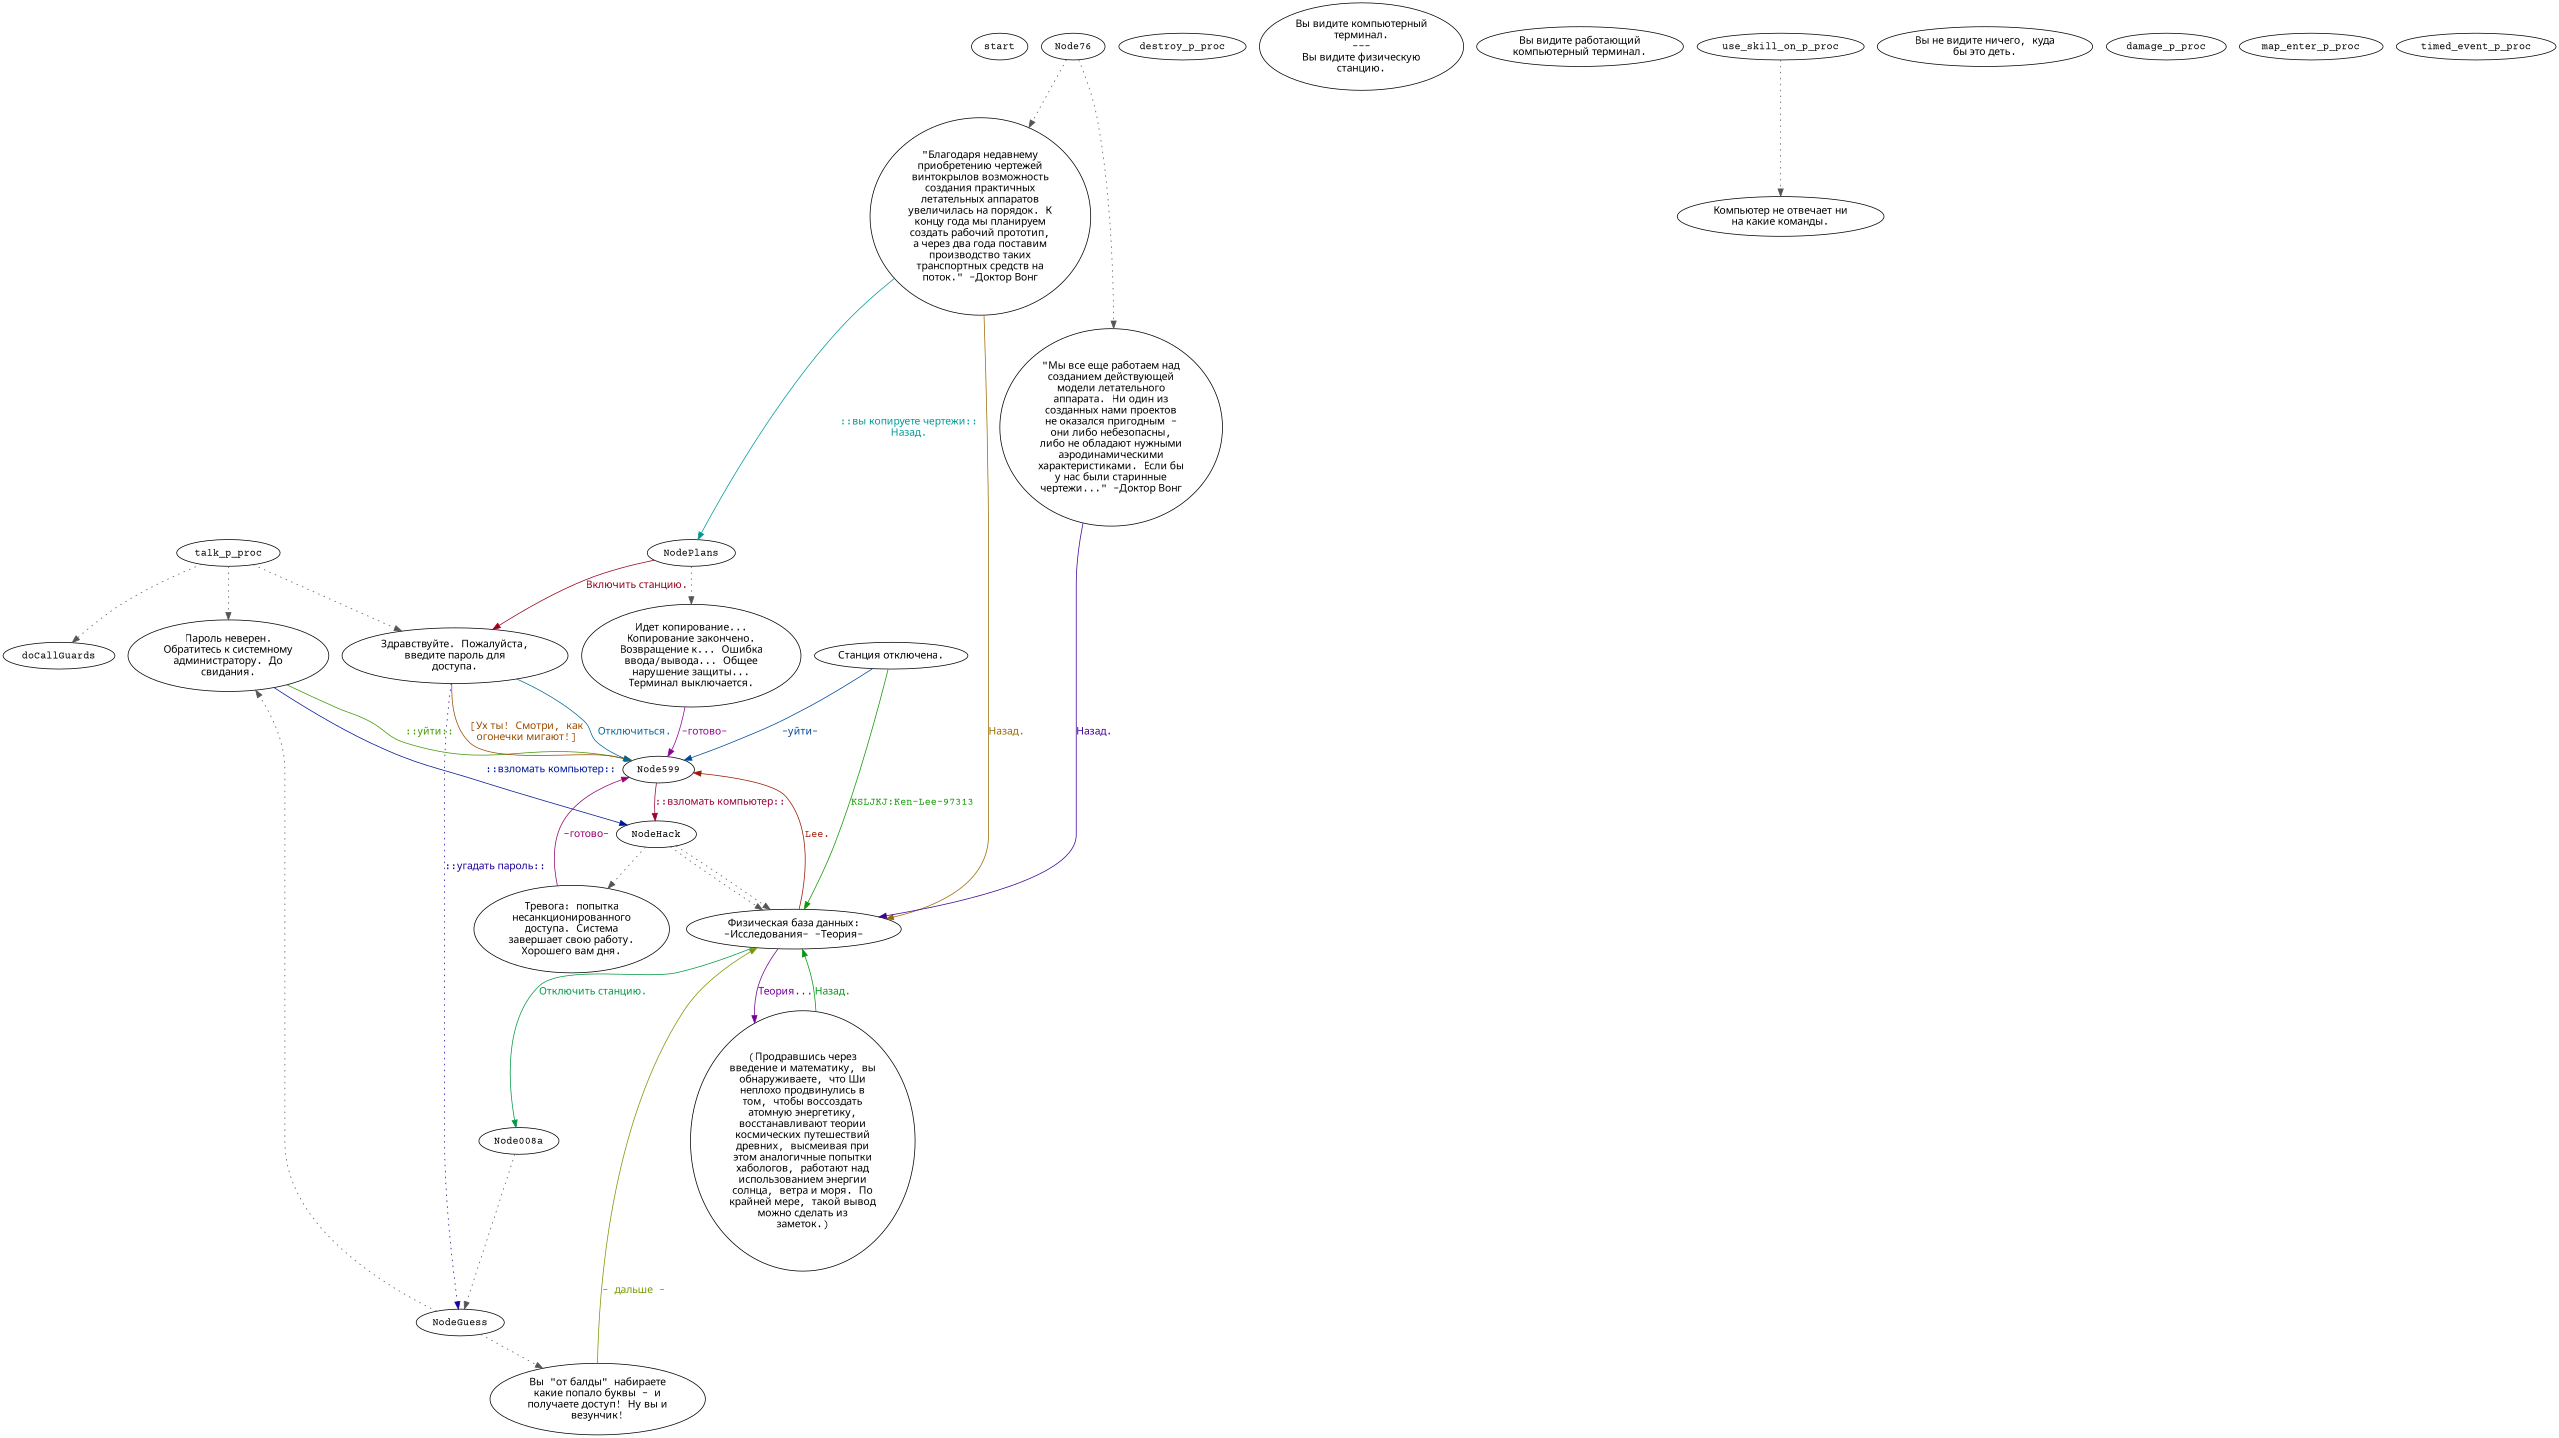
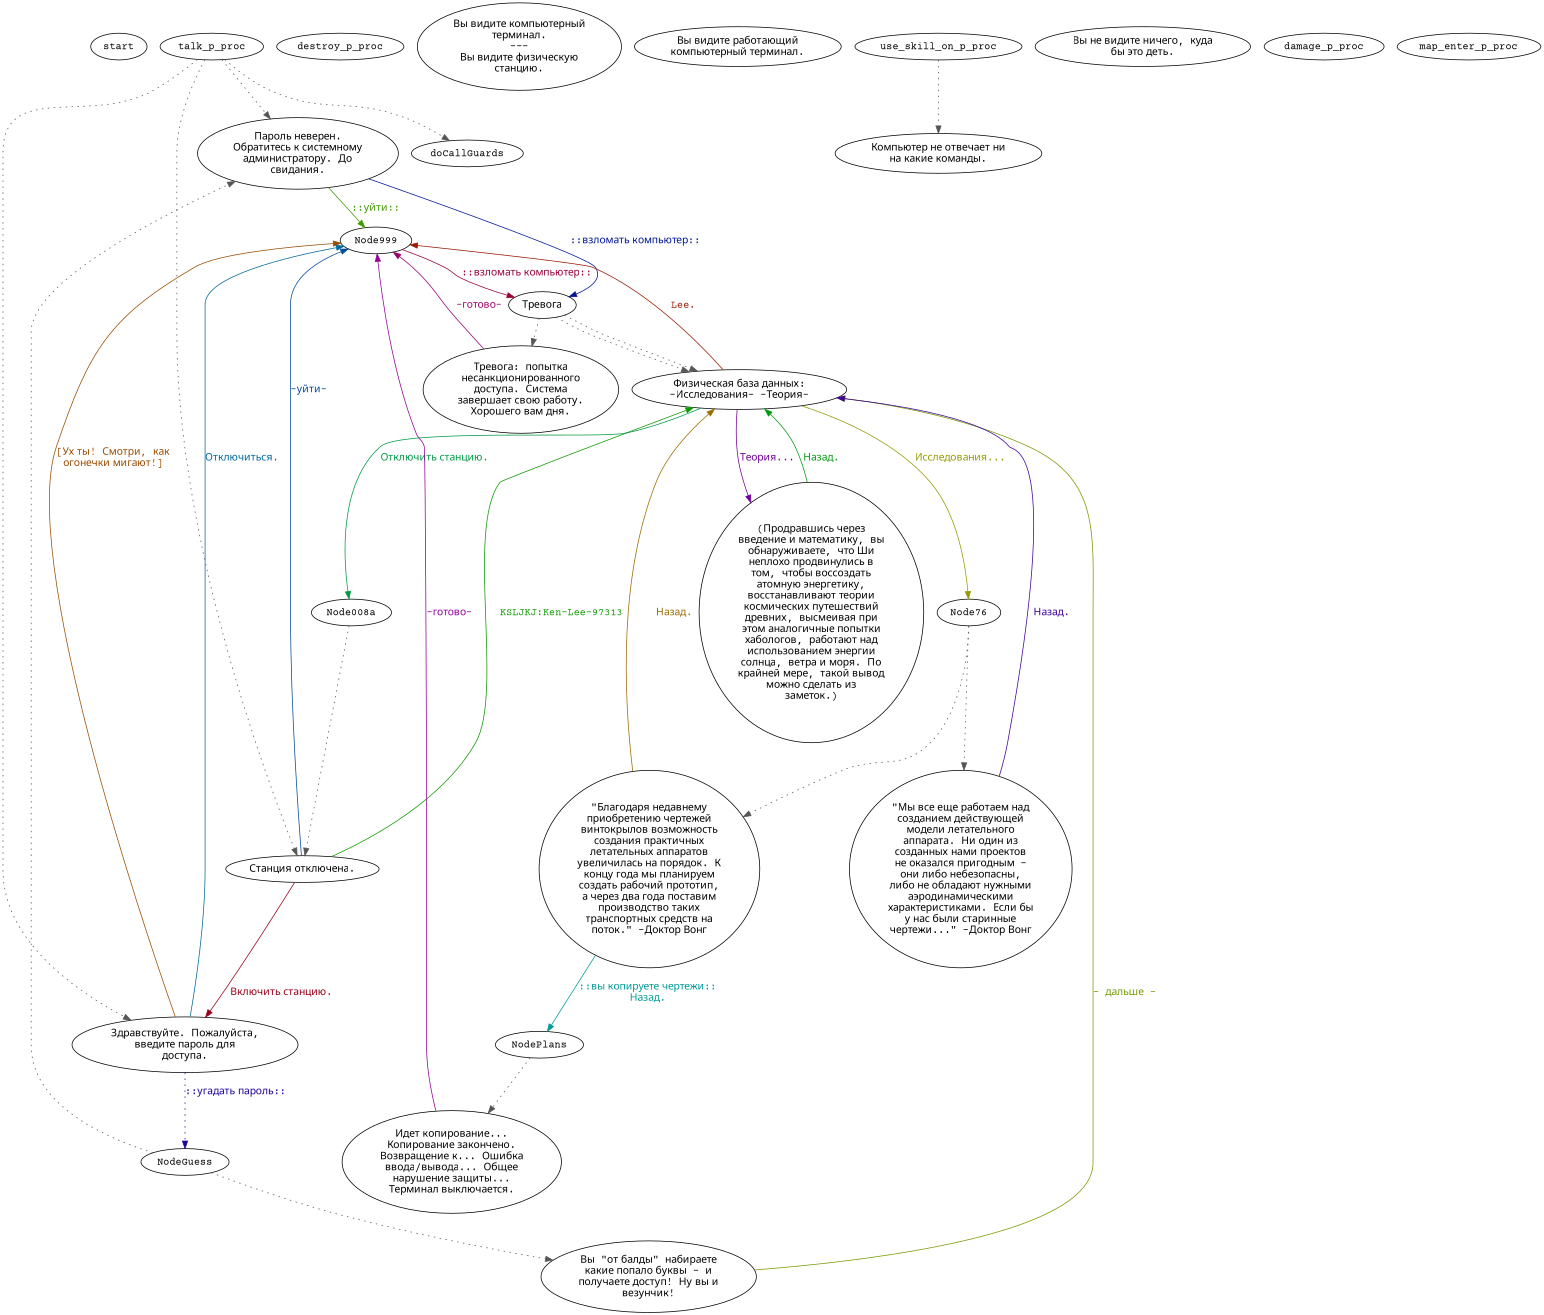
(2476, 47) -> none
none -> (187, 459)
none -> (918, 470)
(573, 585) -> (253, 947)
(659, 770) -> (376, 240)
(656, 834) -> (542, 305)
(491, 1228) -> (328, 737)
